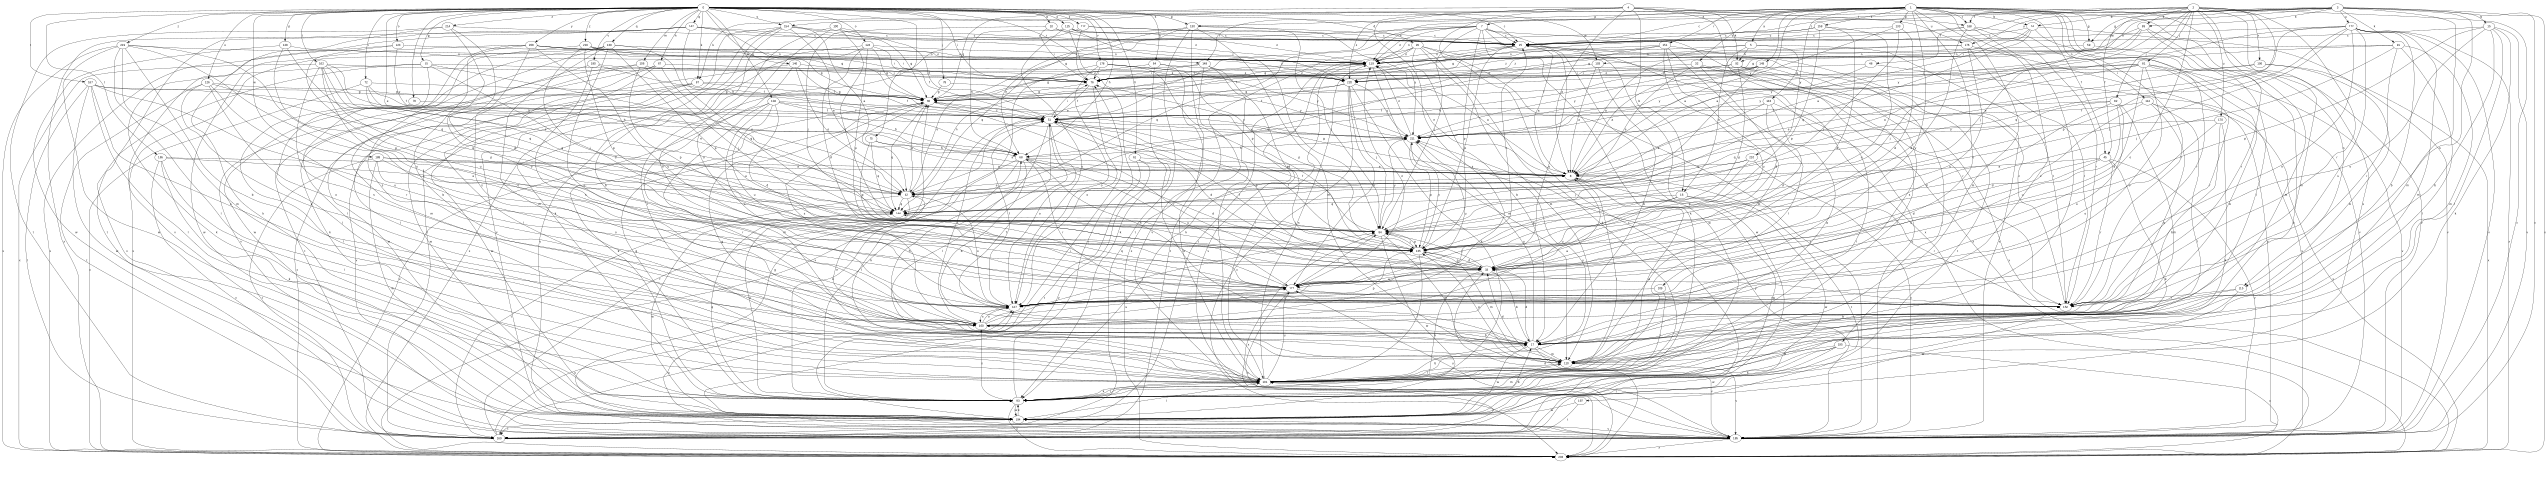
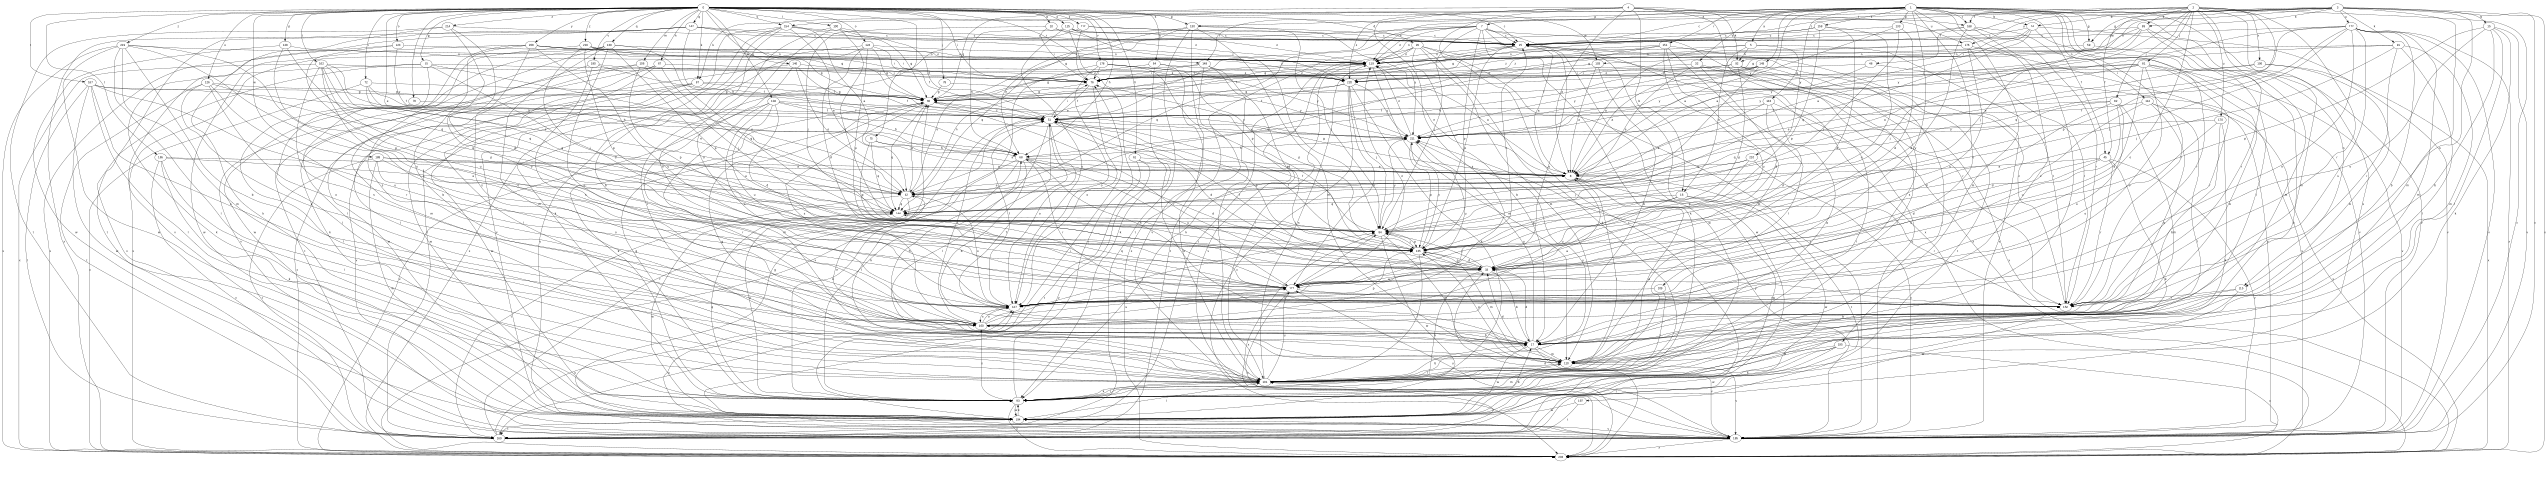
none -> (768, 17)
(2030, 40) -> (1833, 40)
